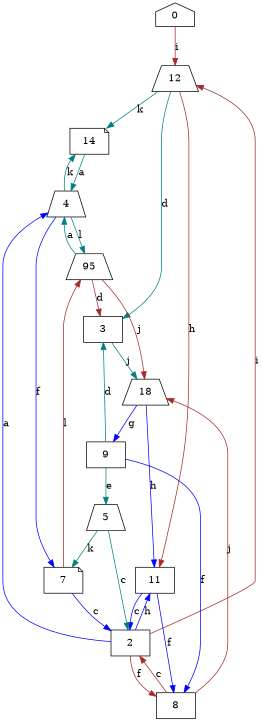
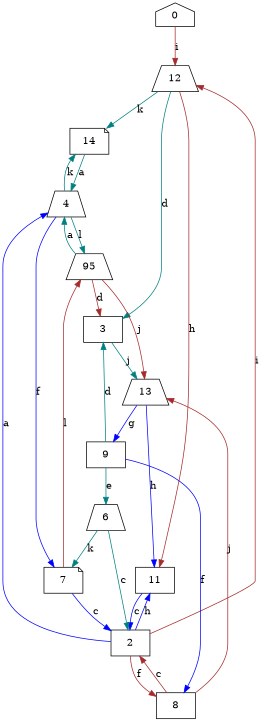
(146, 392) -> (146, 392)
(106, 518) -> (106, 518)
(165, 639) -> none
